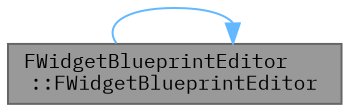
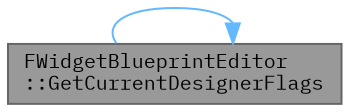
(175, 74) -> (175, 74)
